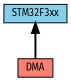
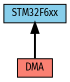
(35, 14) -> (35, 14)
